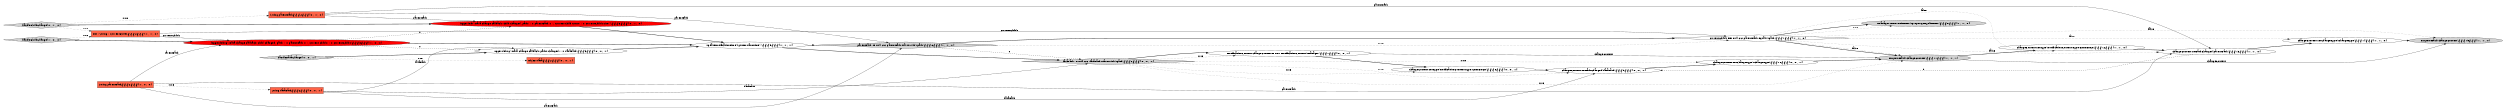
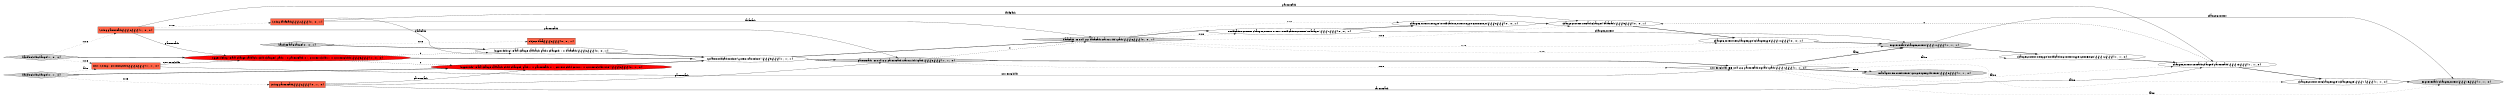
(85, 29) -> (86, 69)
none -> (82, 44)
